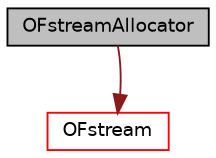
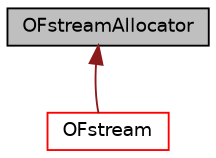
(120, 70) -> (96, 89)
